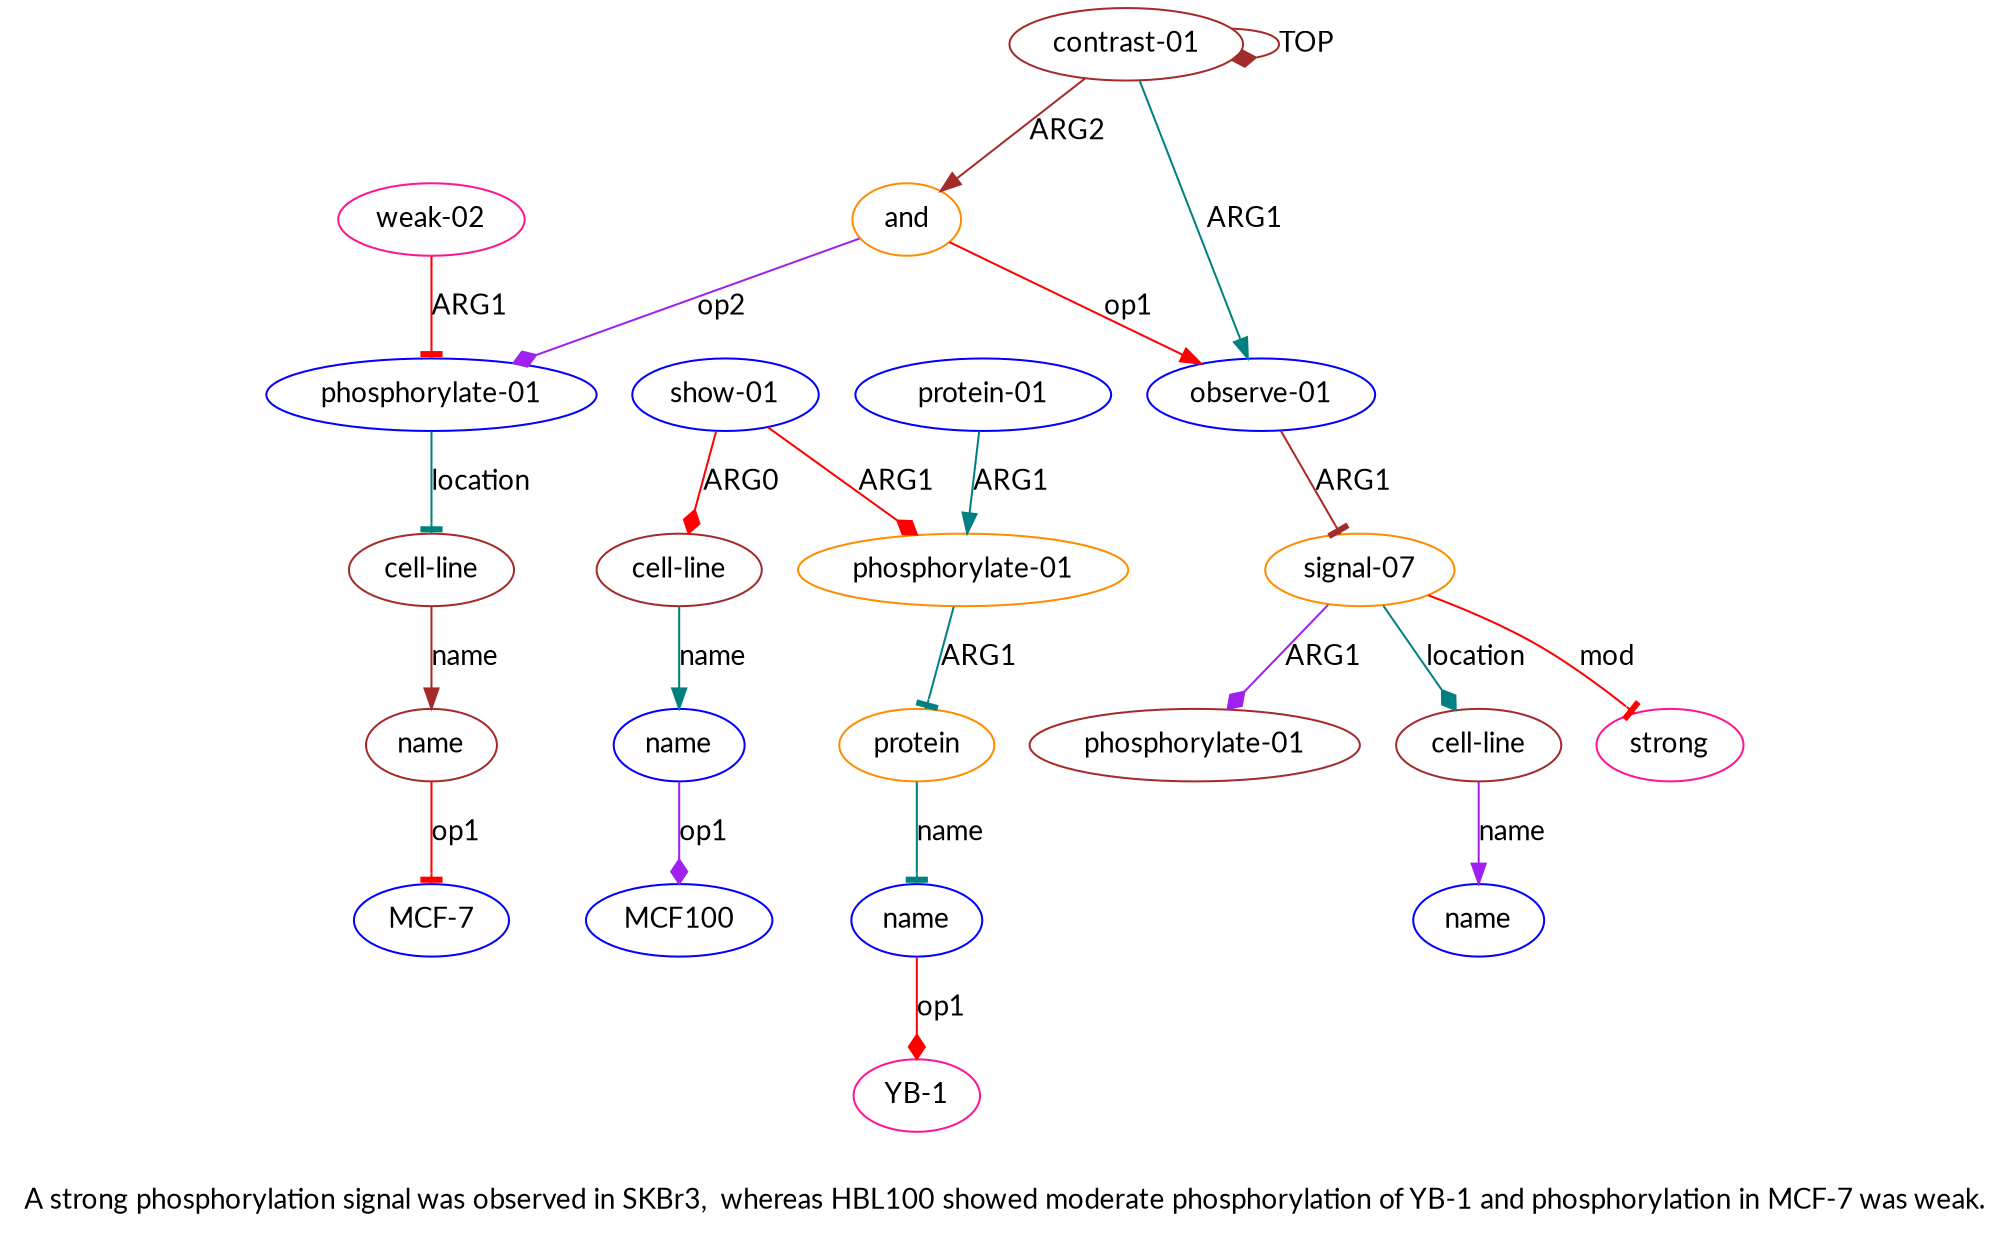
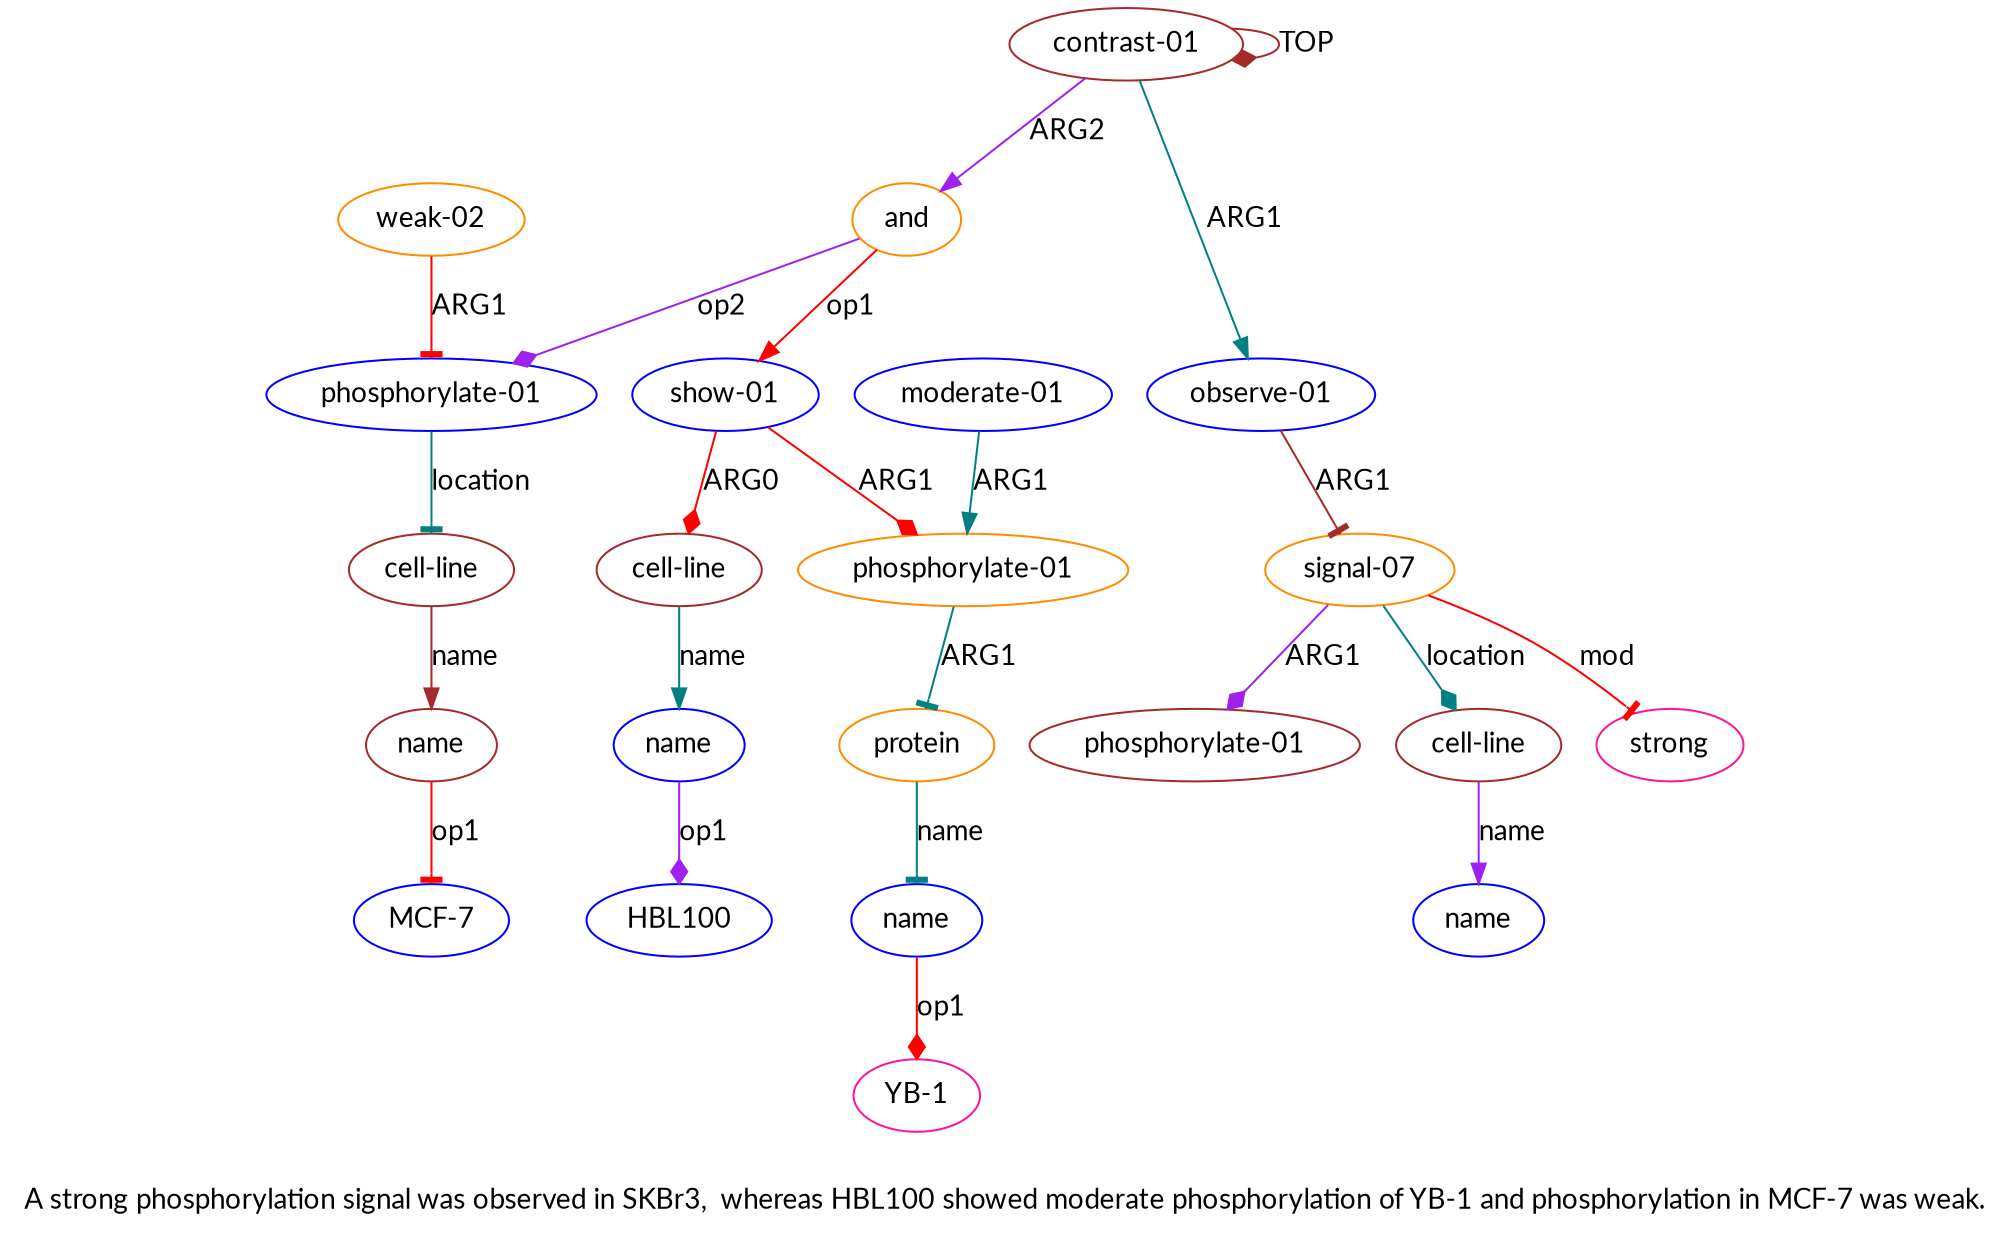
(1021, 128) -> (1021, 128)
(431, 220) -> (431, 220)
(1066, 298) -> (826, 298)
(983, 395) -> (983, 395)
(679, 920) -> (679, 920)
